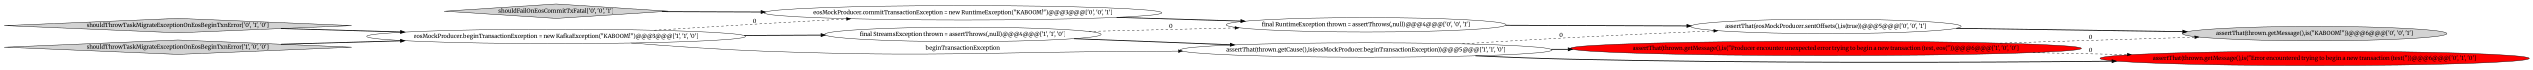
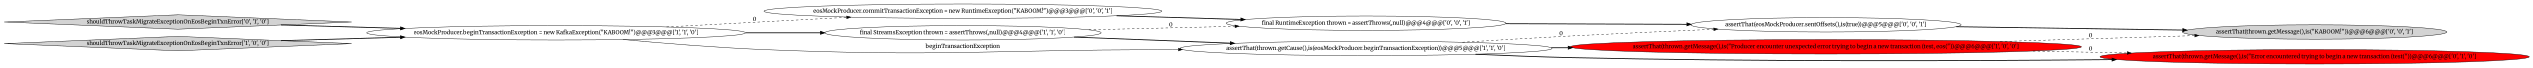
(556, 11) -> none
